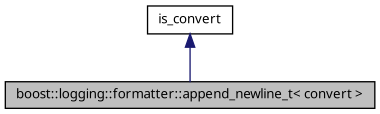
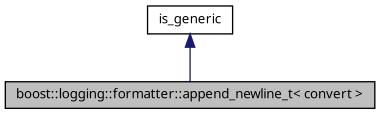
(190, 20) -> (190, 20)
